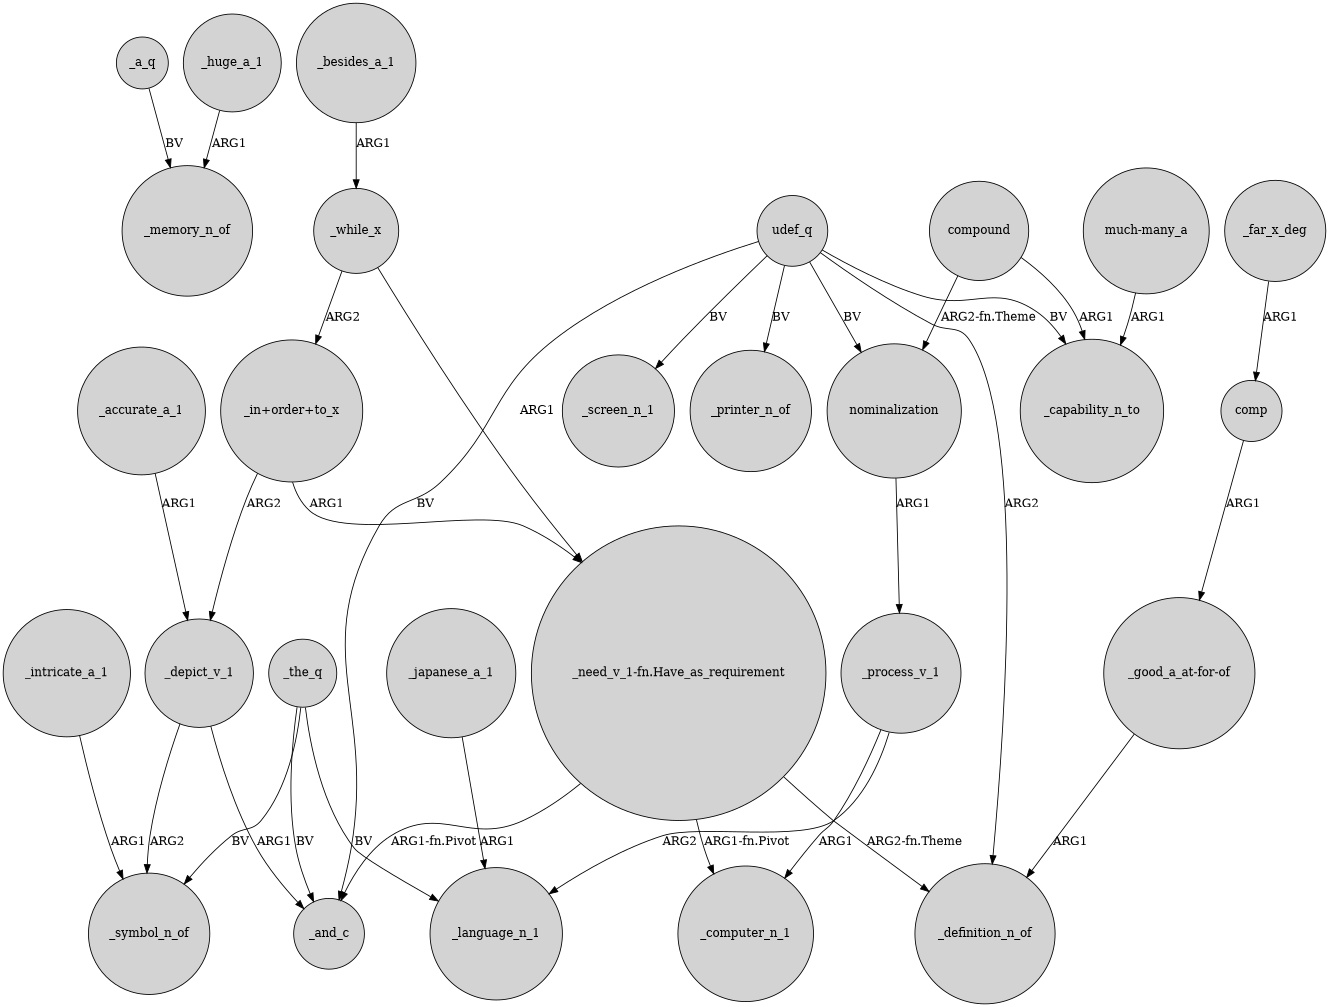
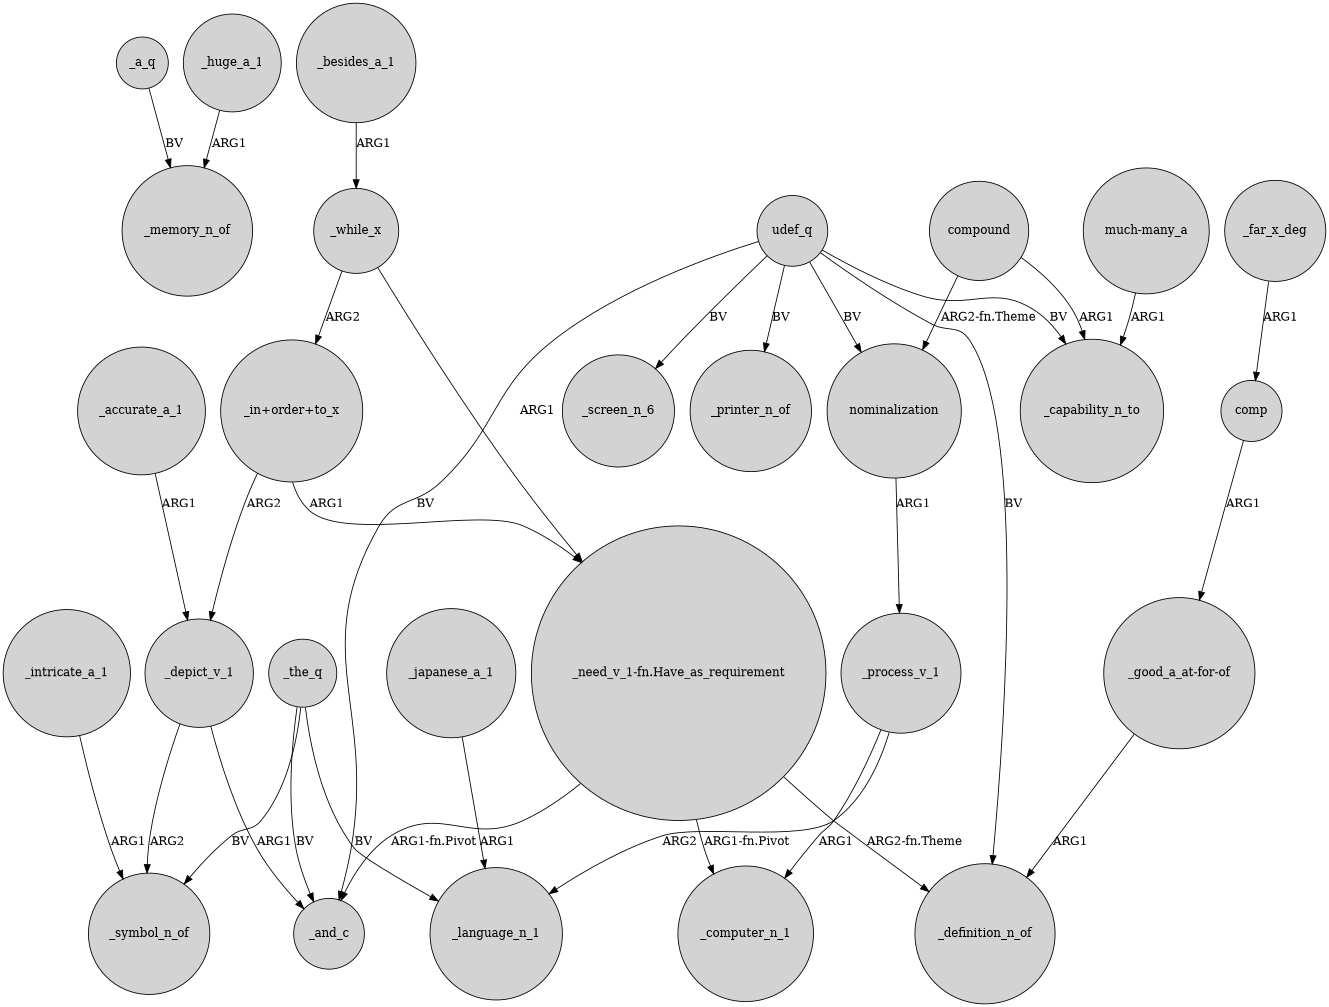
(618, 411) -> (618, 411)
(1022, 504) -> (1013, 504)
